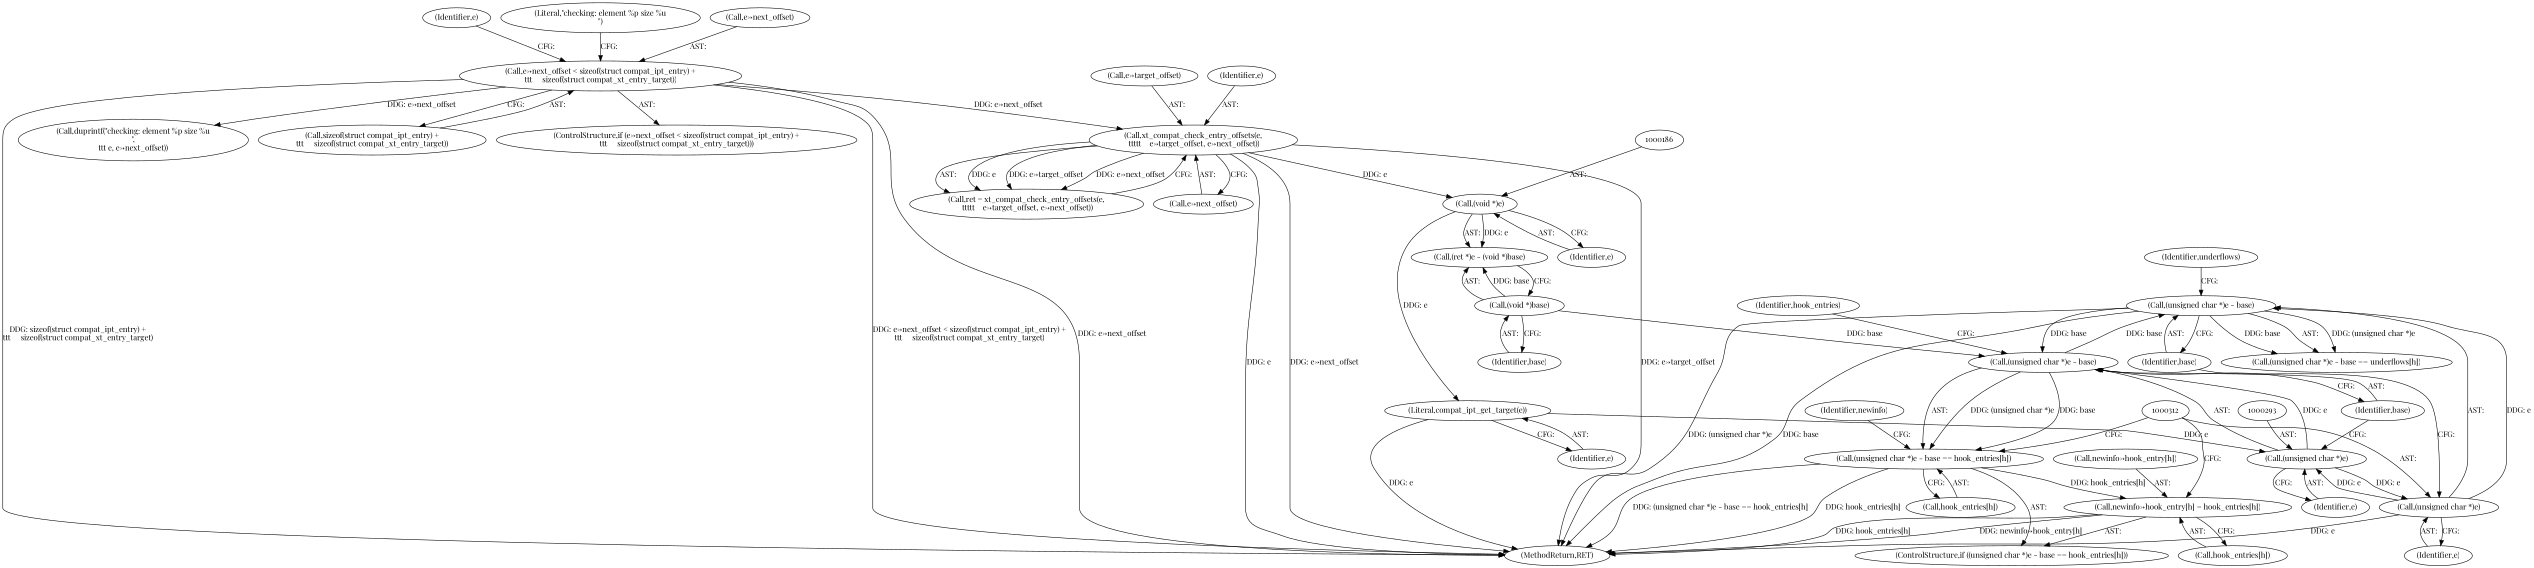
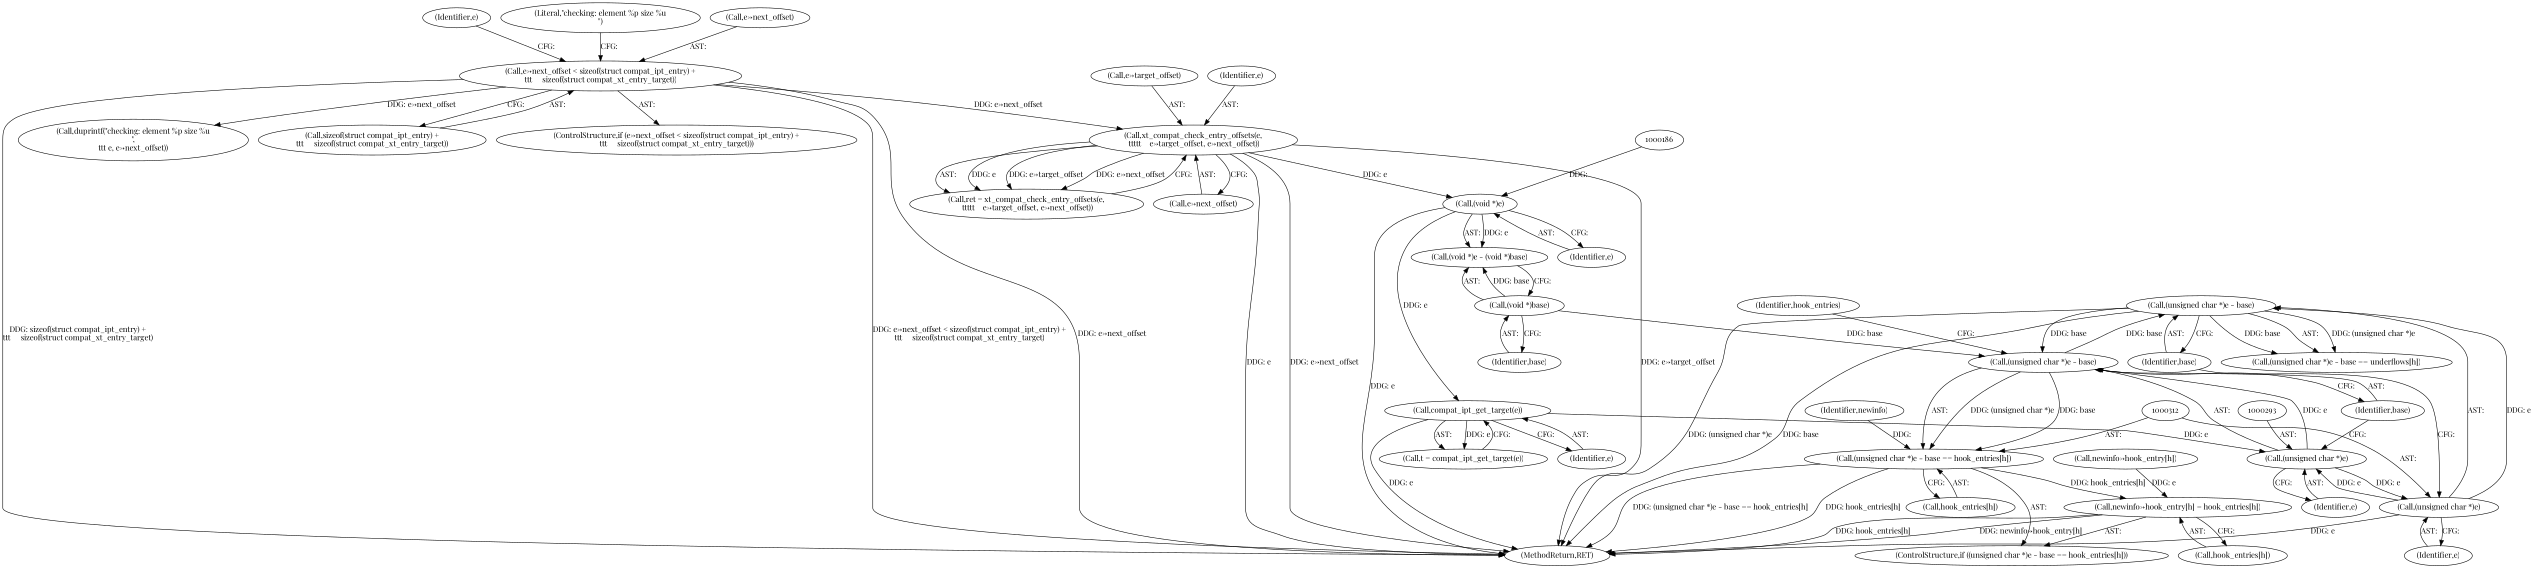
(1579, 175) -> (1579, 175)
(1479, 257) -> (1479, 257)
(2201, 257) -> none
none -> (1368, 401)
(1468, 411) -> (1468, 411)
(1903, 435) -> (1903, 435)
(2115, 435) -> (2115, 435)
(2203, 453) -> none
none -> (1463, 459)
(2164, 483) -> (2164, 483)
